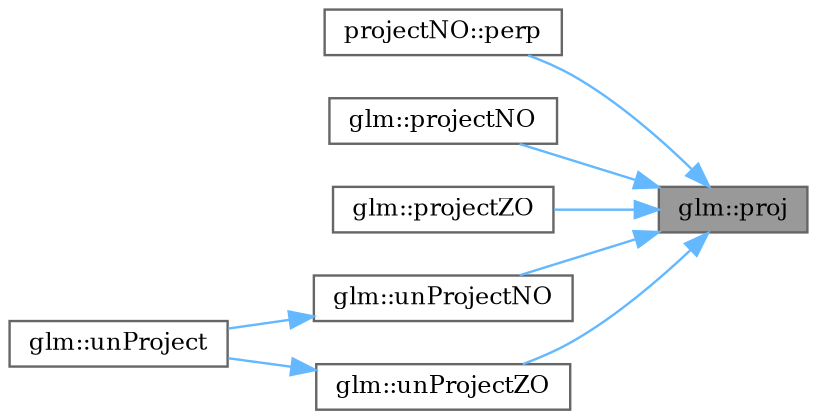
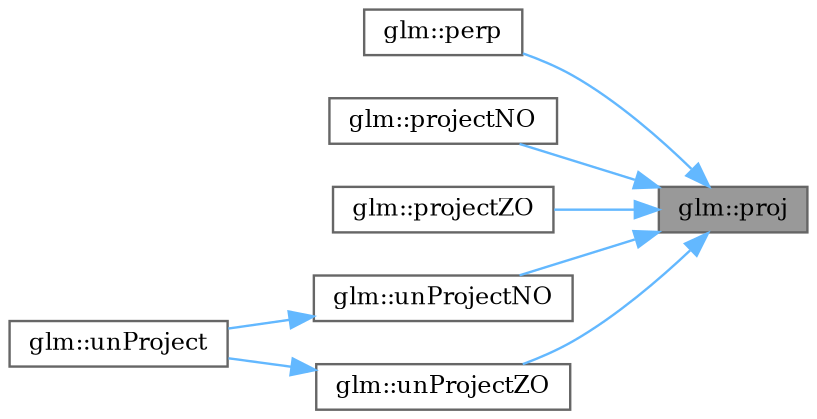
(443, 32) -> (443, 32)
